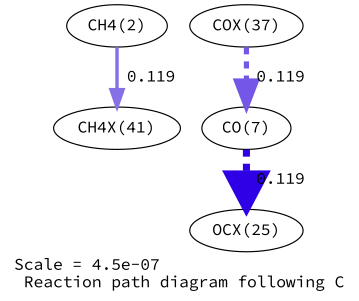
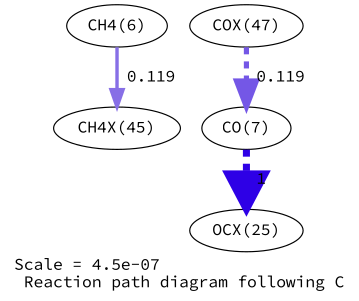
(117, 26) -> (117, 26)
(246, 26) -> (246, 26)
(117, 128) -> (117, 128)
(276, 179) -> (256, 179)
